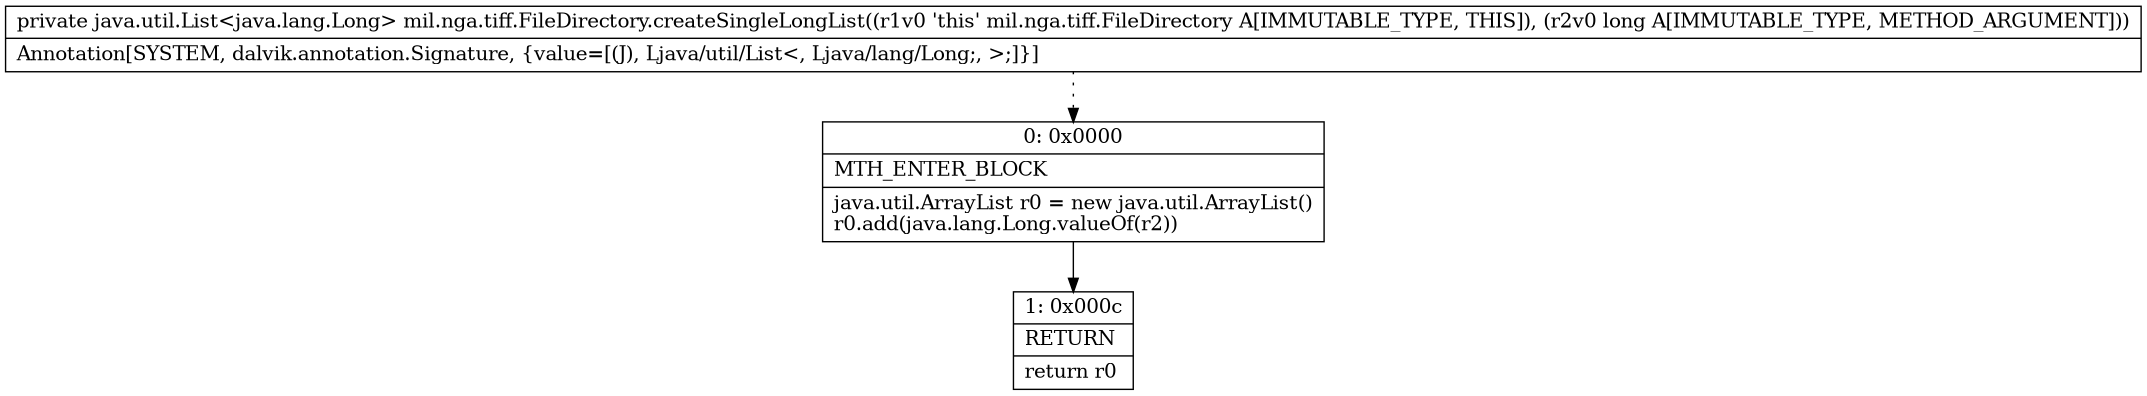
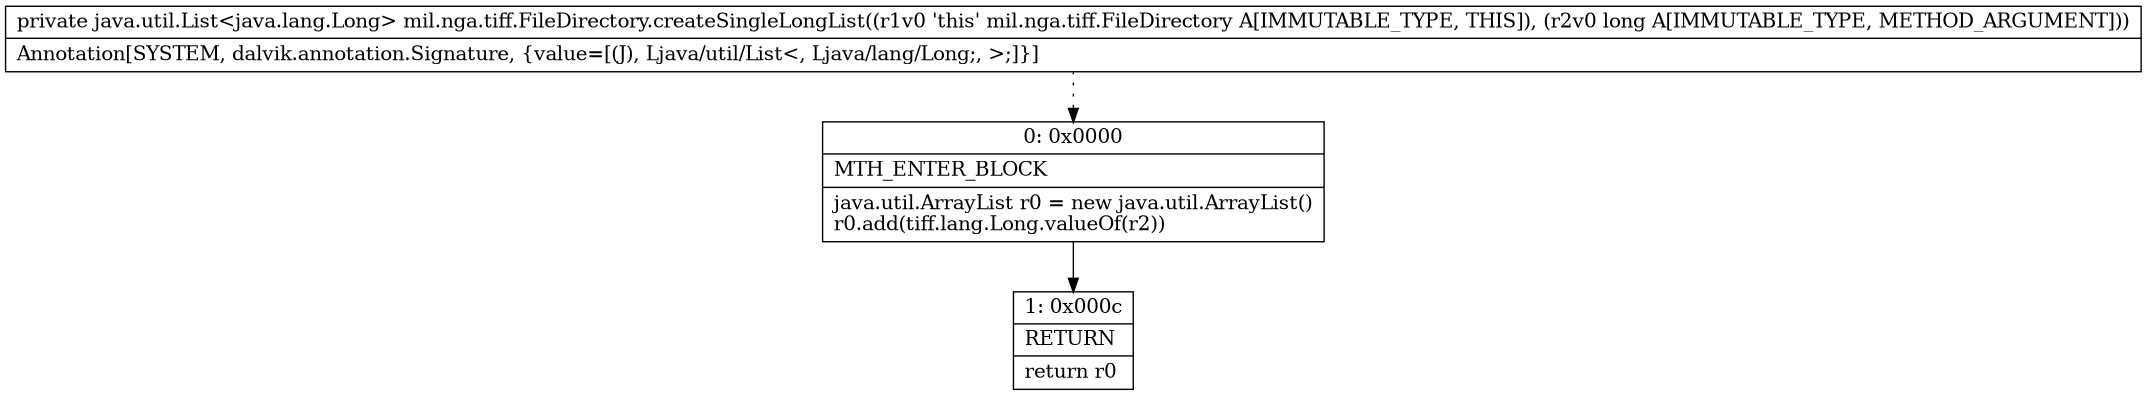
(1006, 224) -> (1000, 224)
